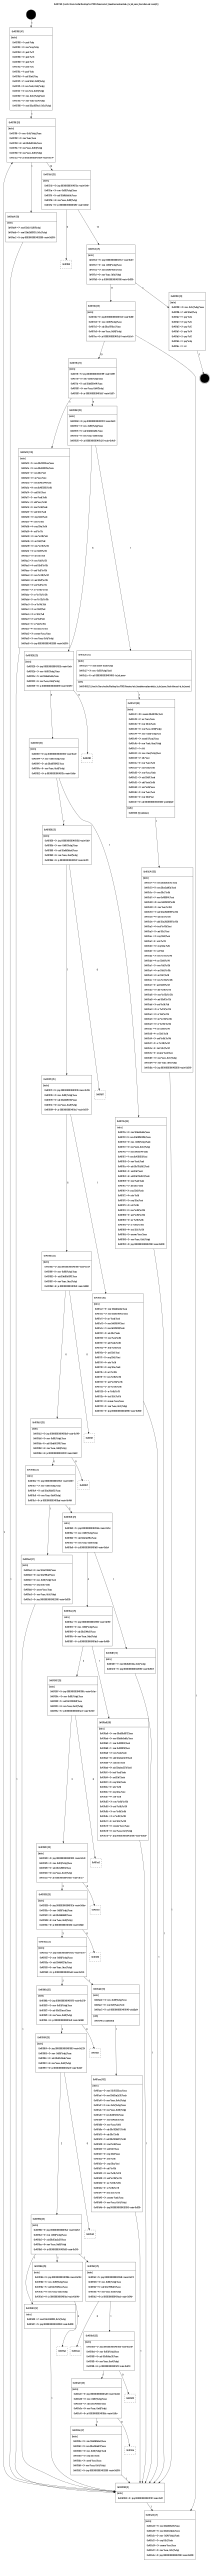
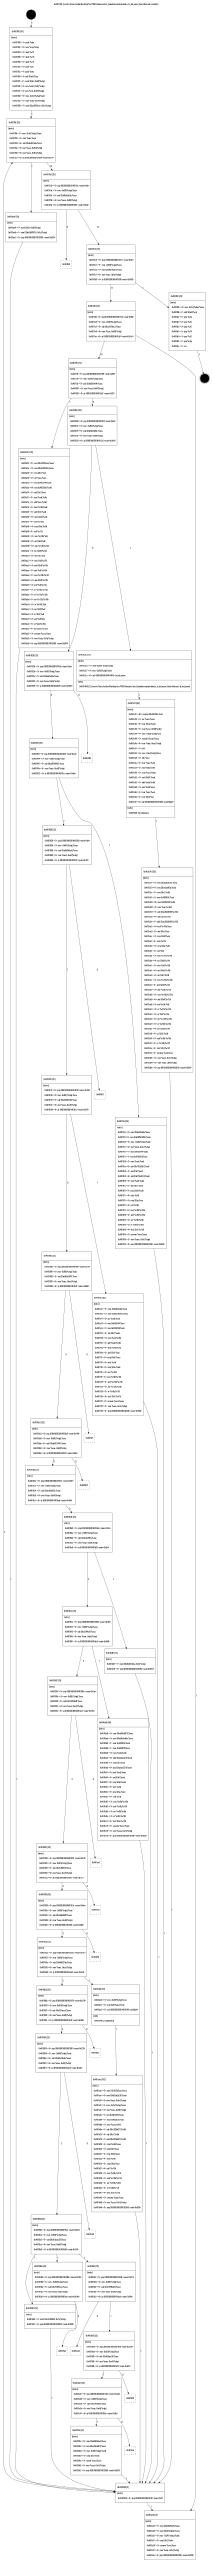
(47, 1579) -> none
